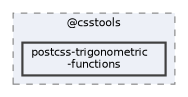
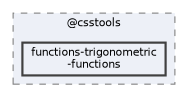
(94, 59) -> (94, 59)
